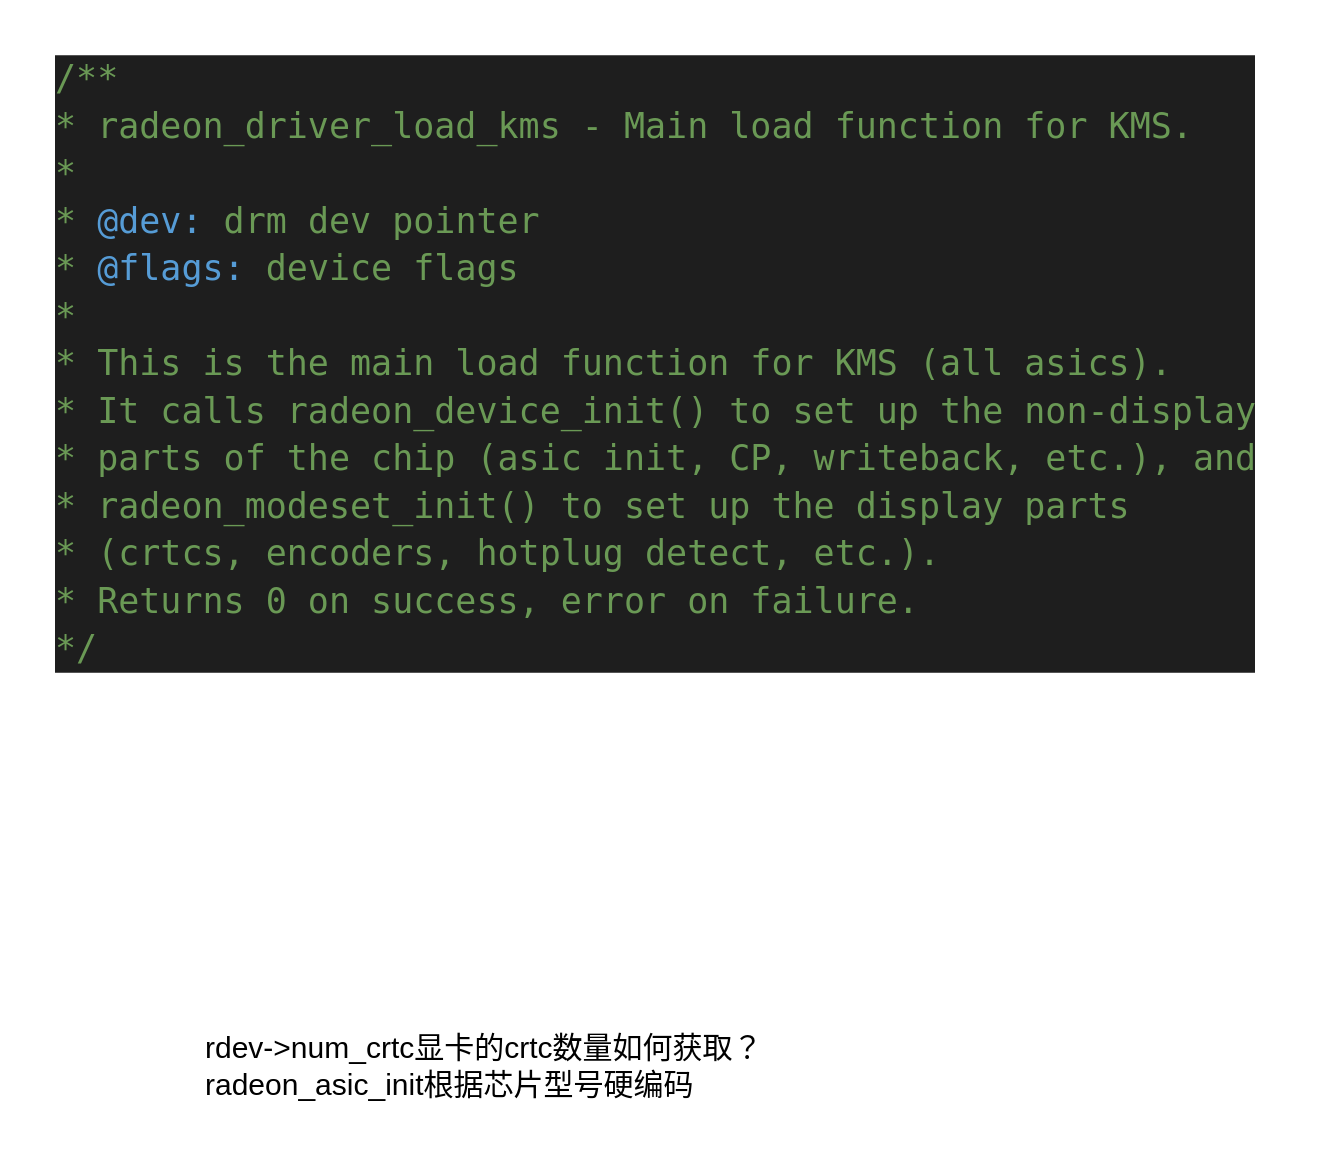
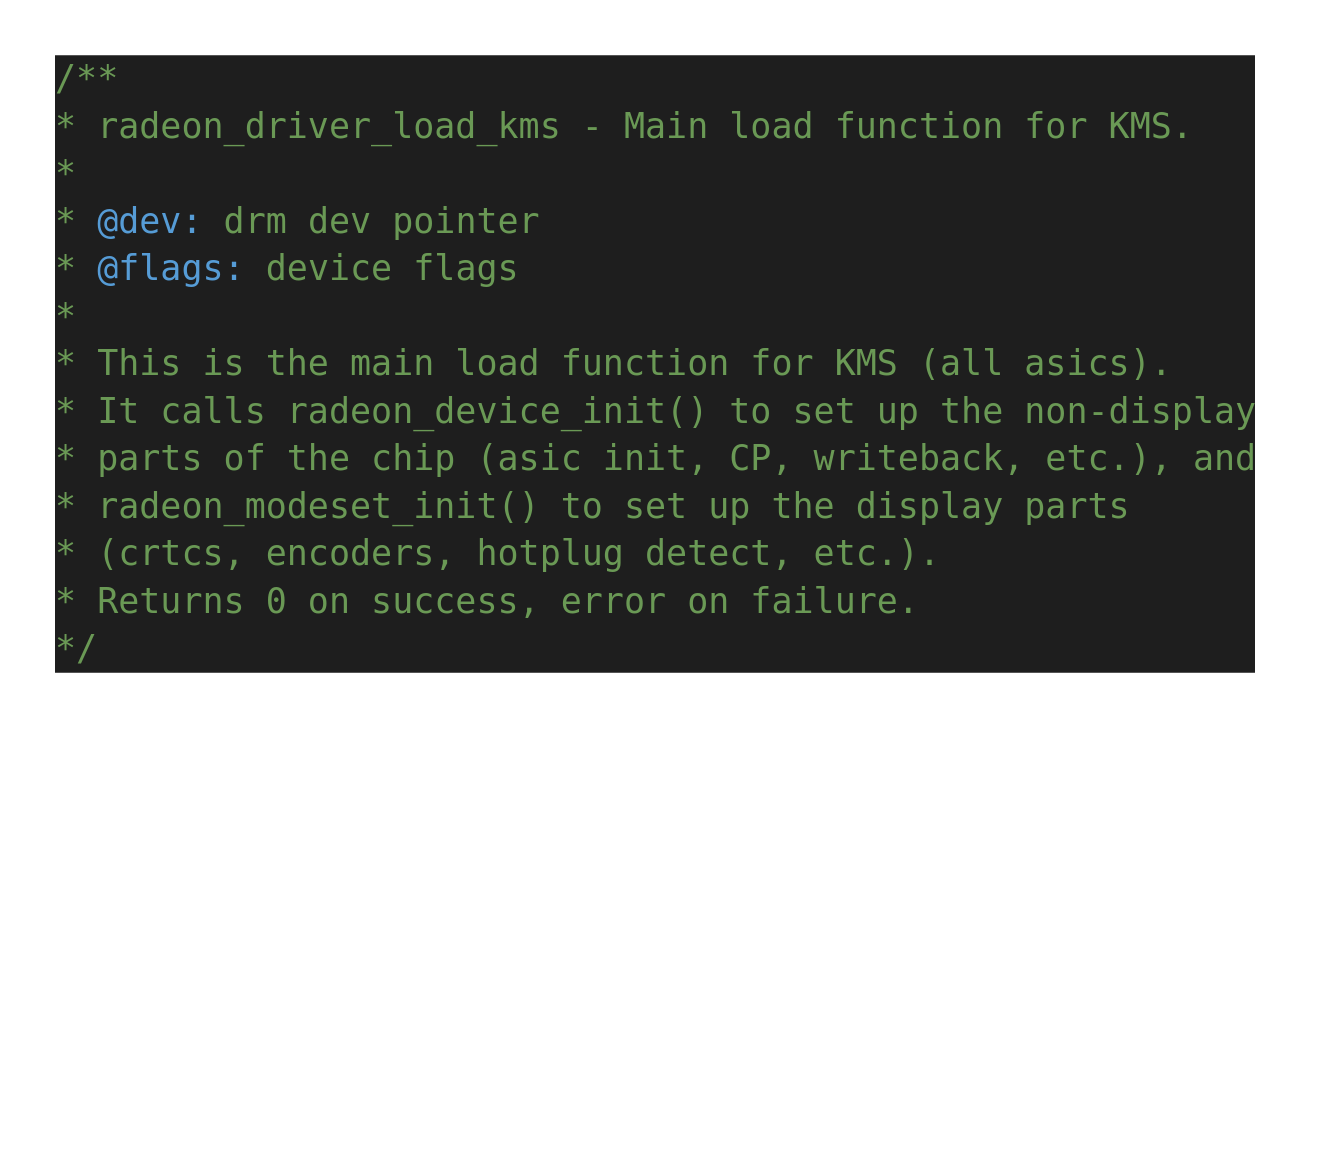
(501, 1066) -> none
